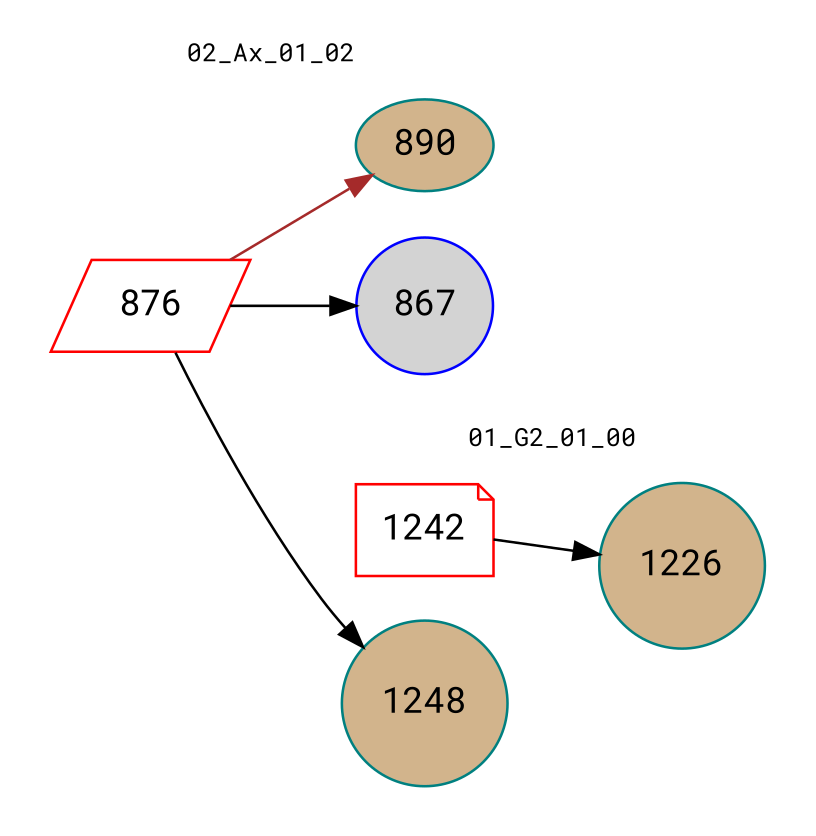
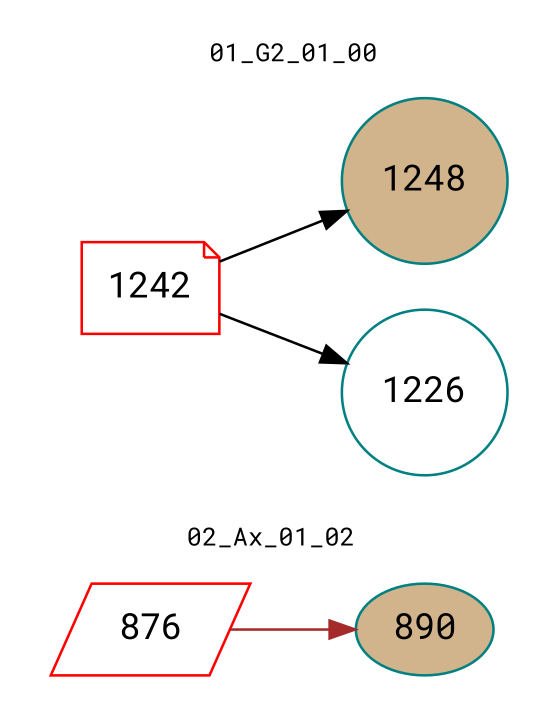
(425, 306) -> none
(253, 495) -> (271, 241)
(682, 566) -> (425, 392)
